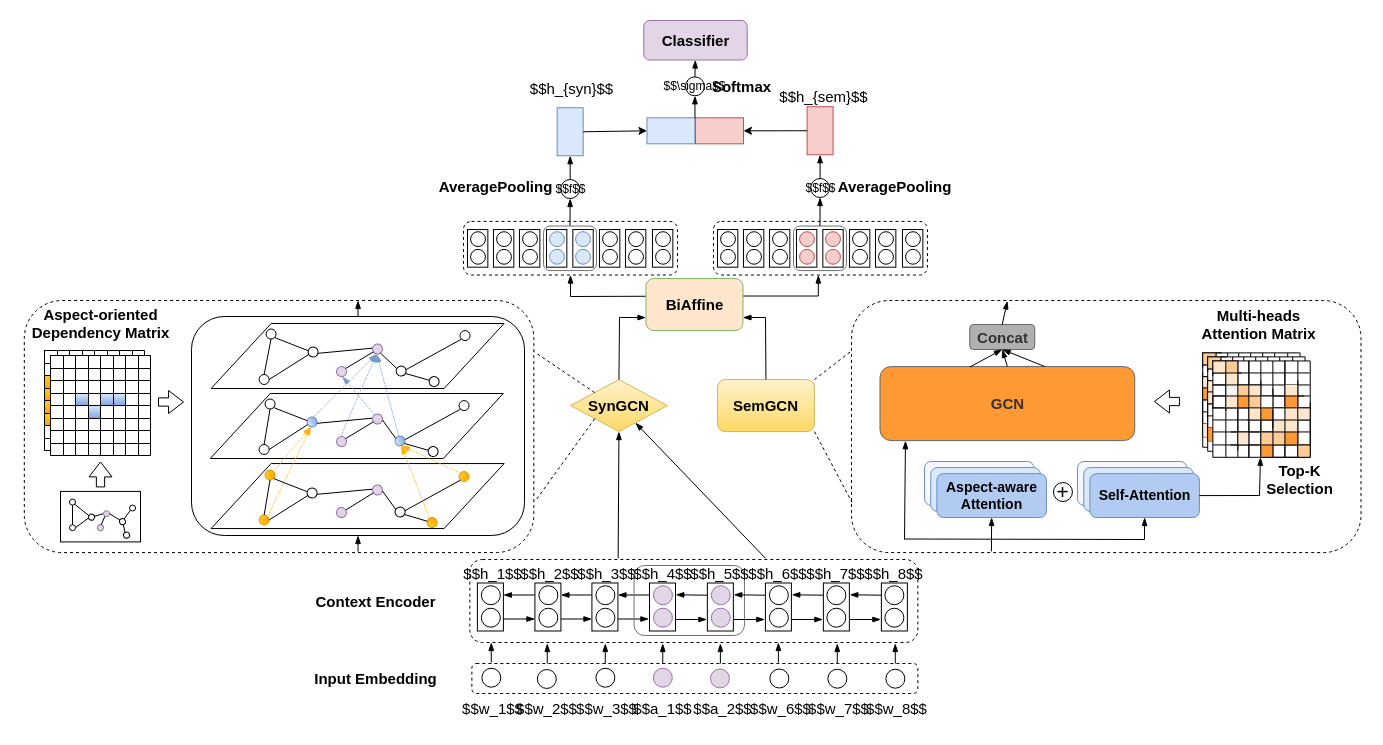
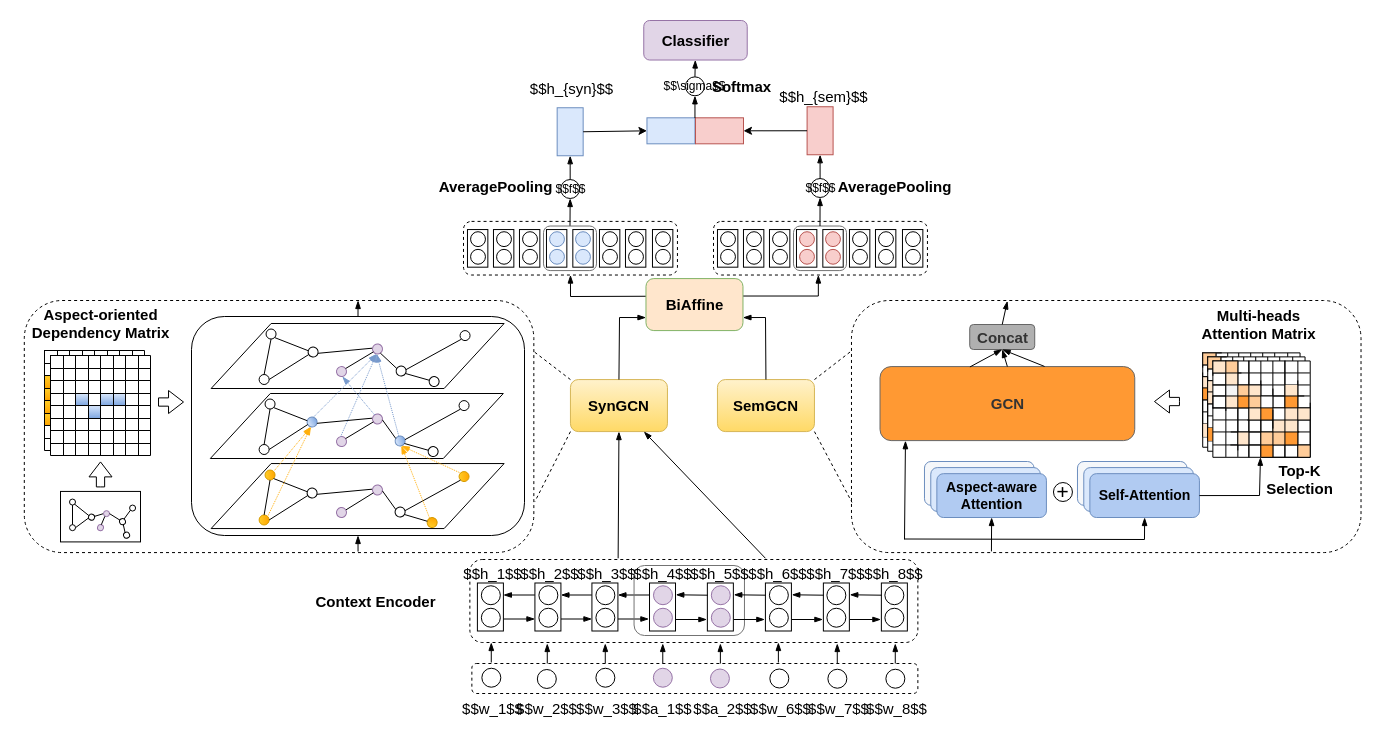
(619, 406) -> (619, 406)
(375, 679) -> none
